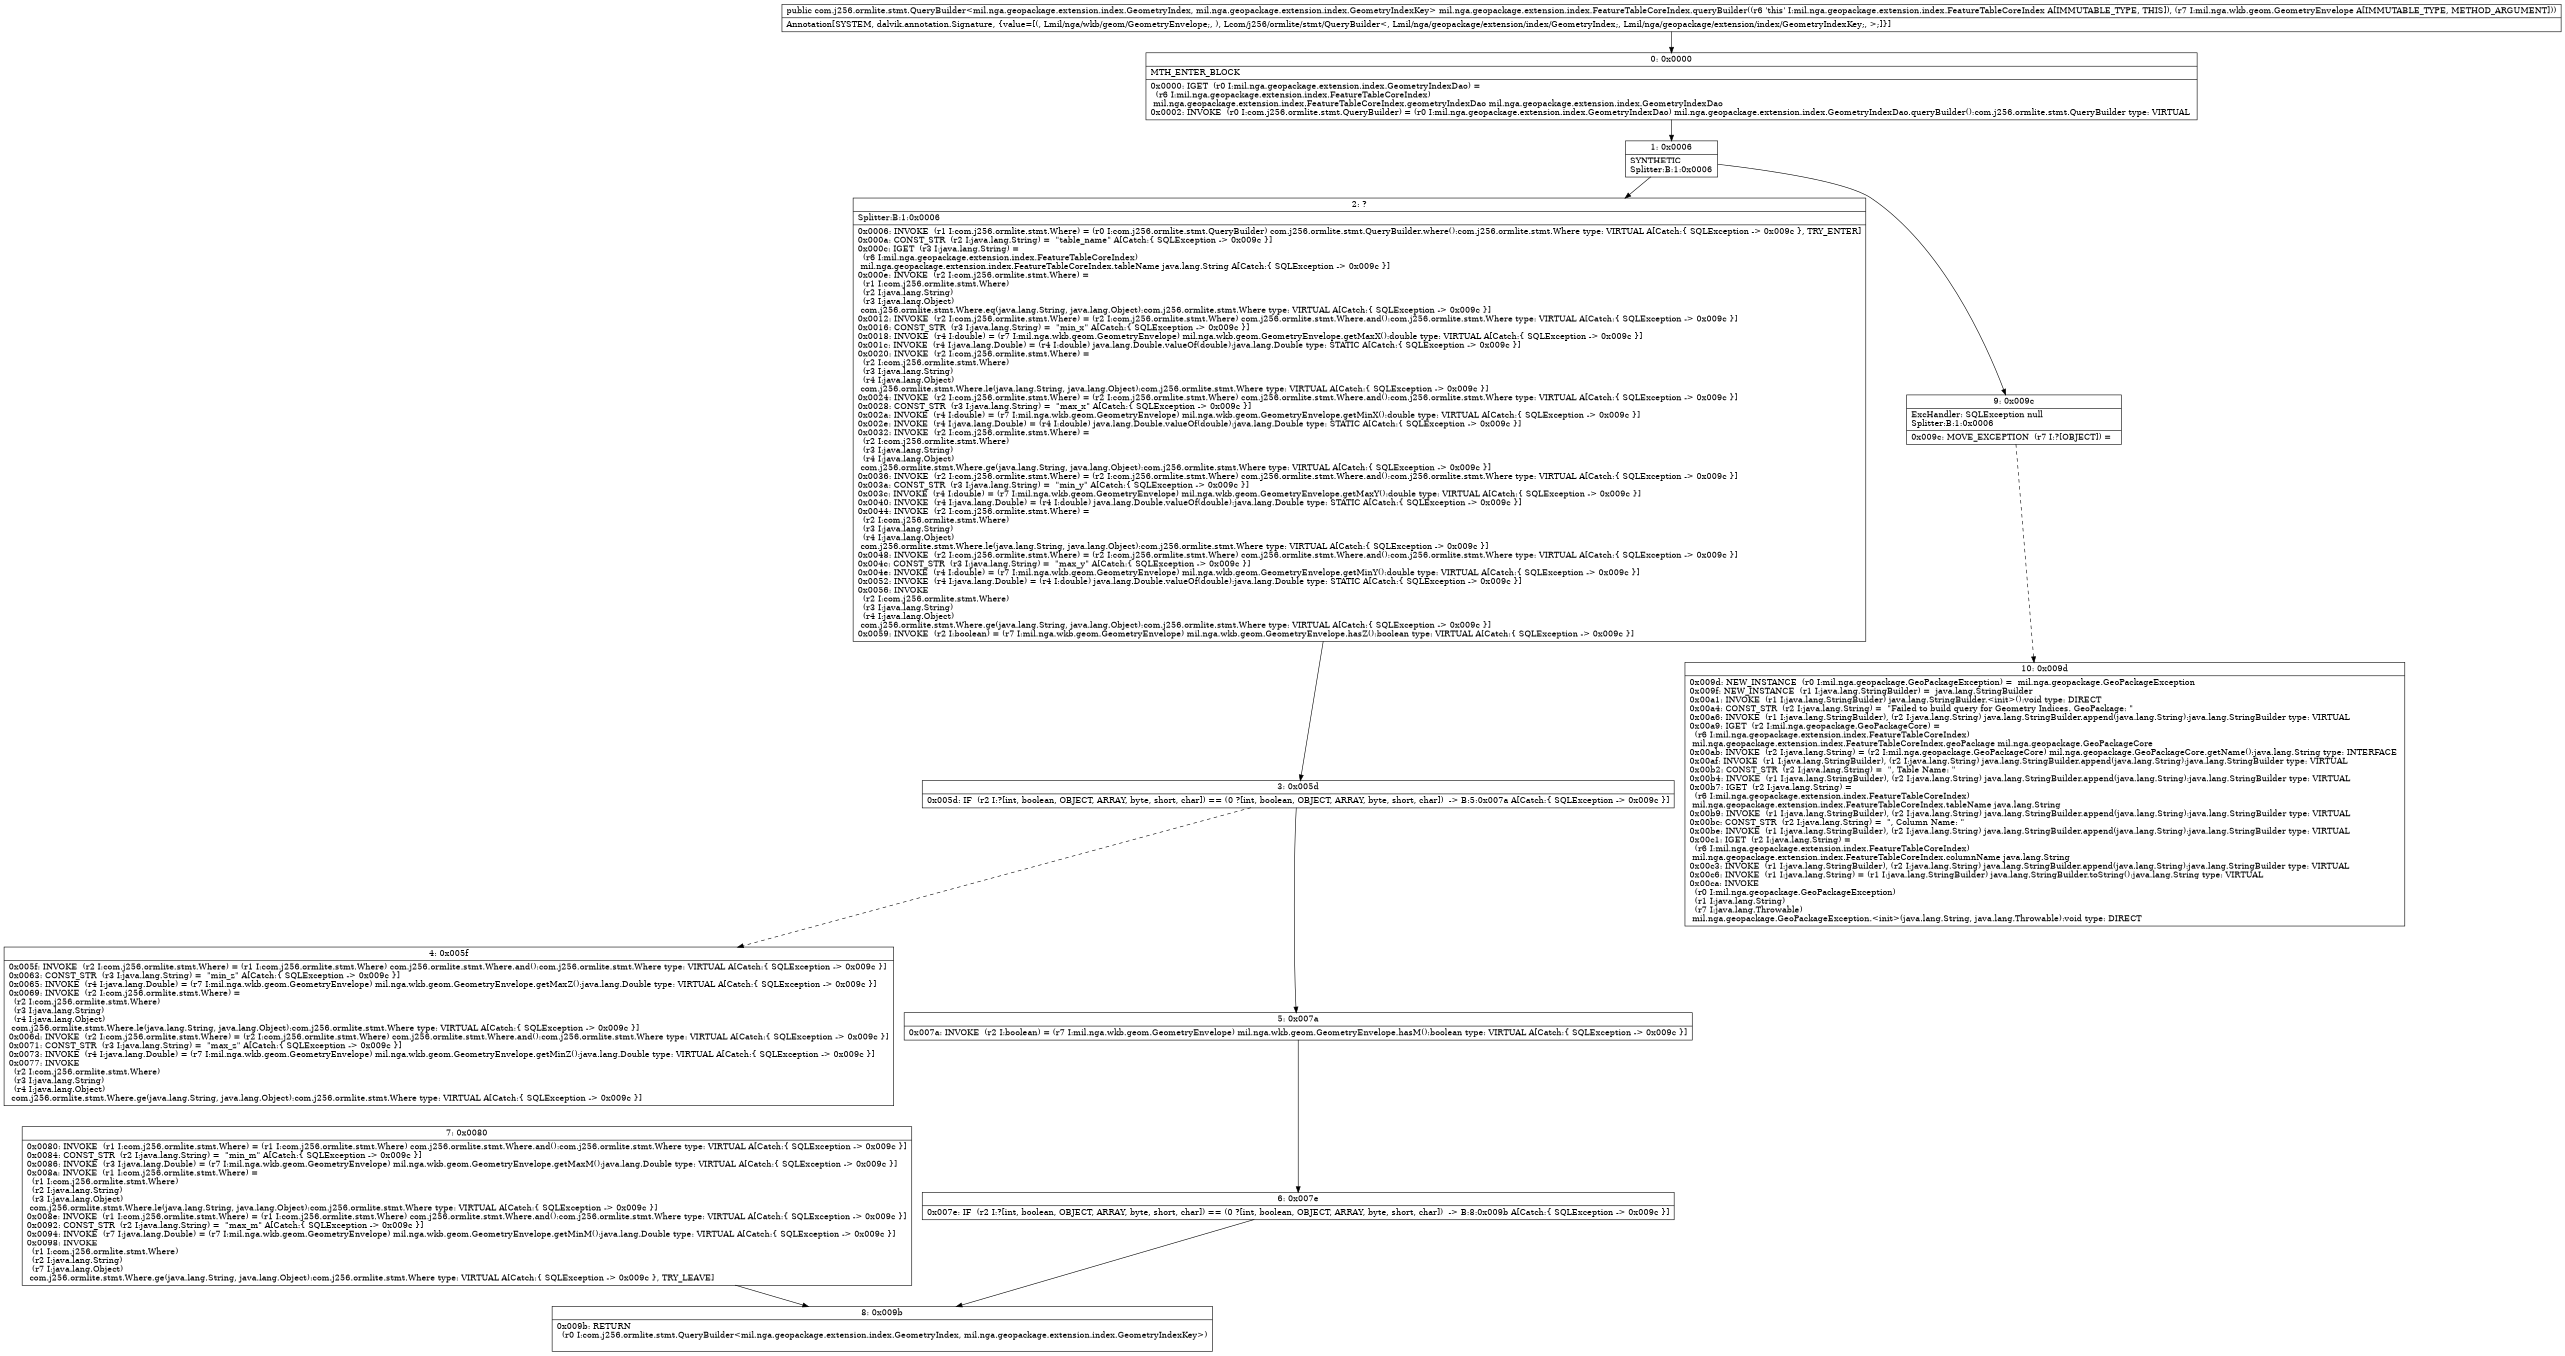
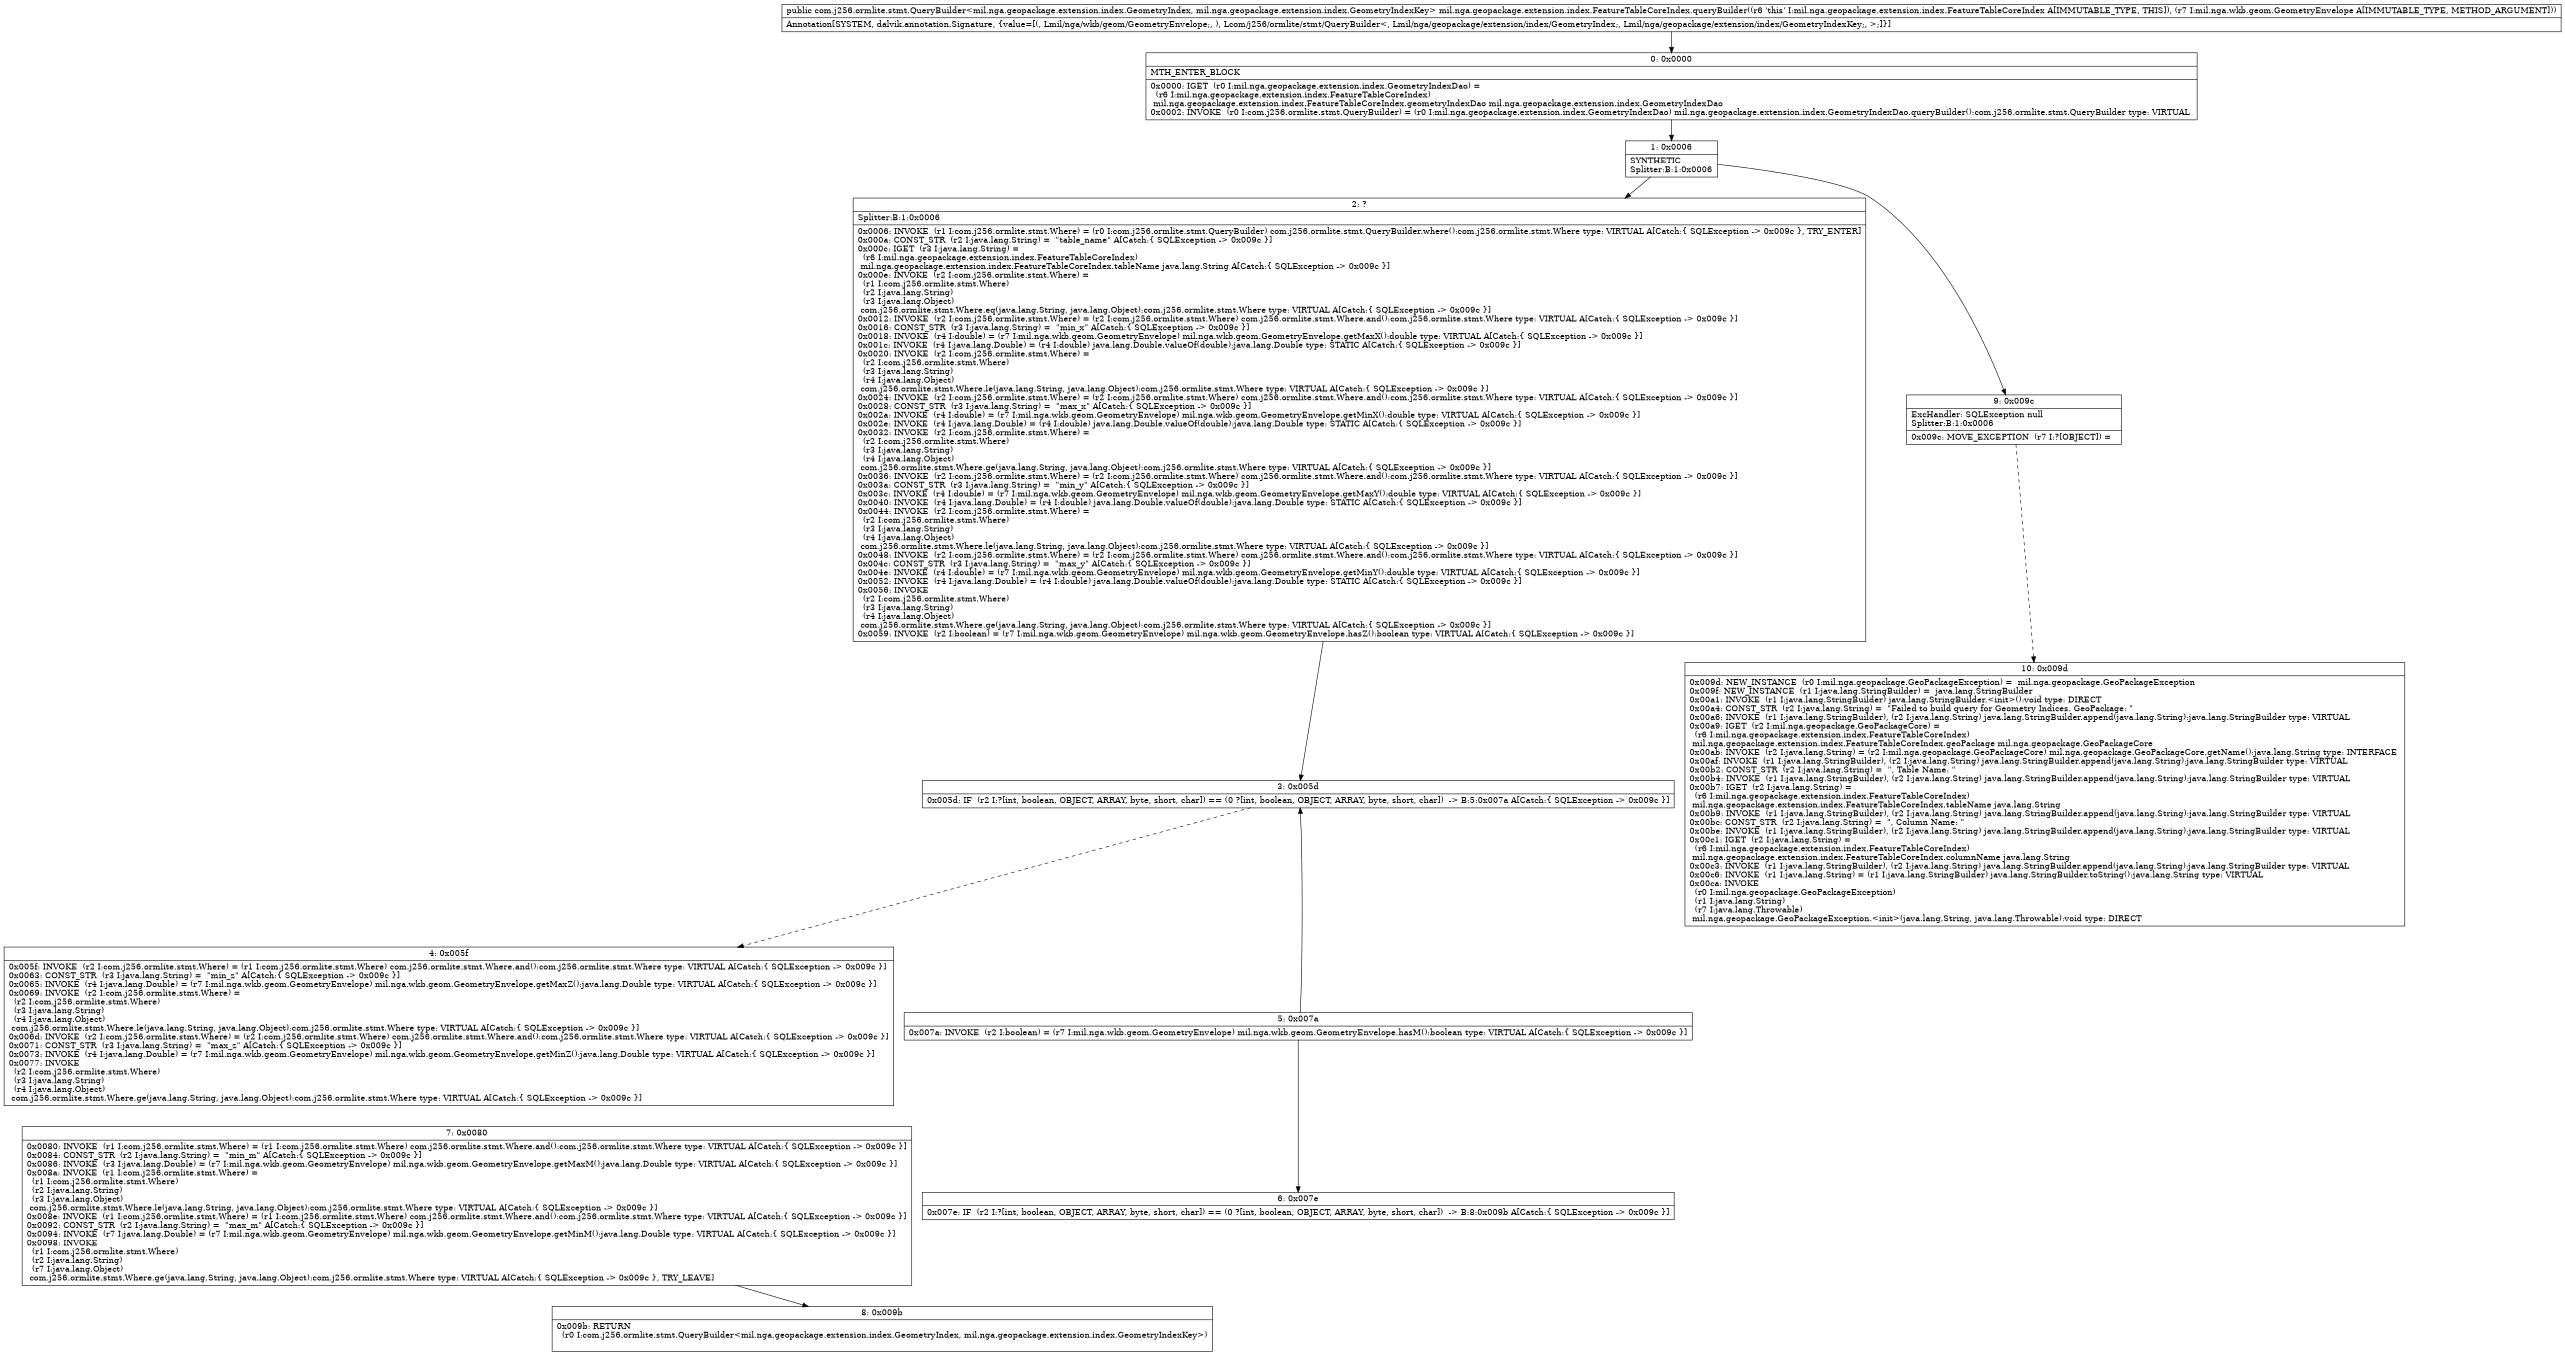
(1294, 907) -> (1302, 913)
(1108, 1262) -> none
